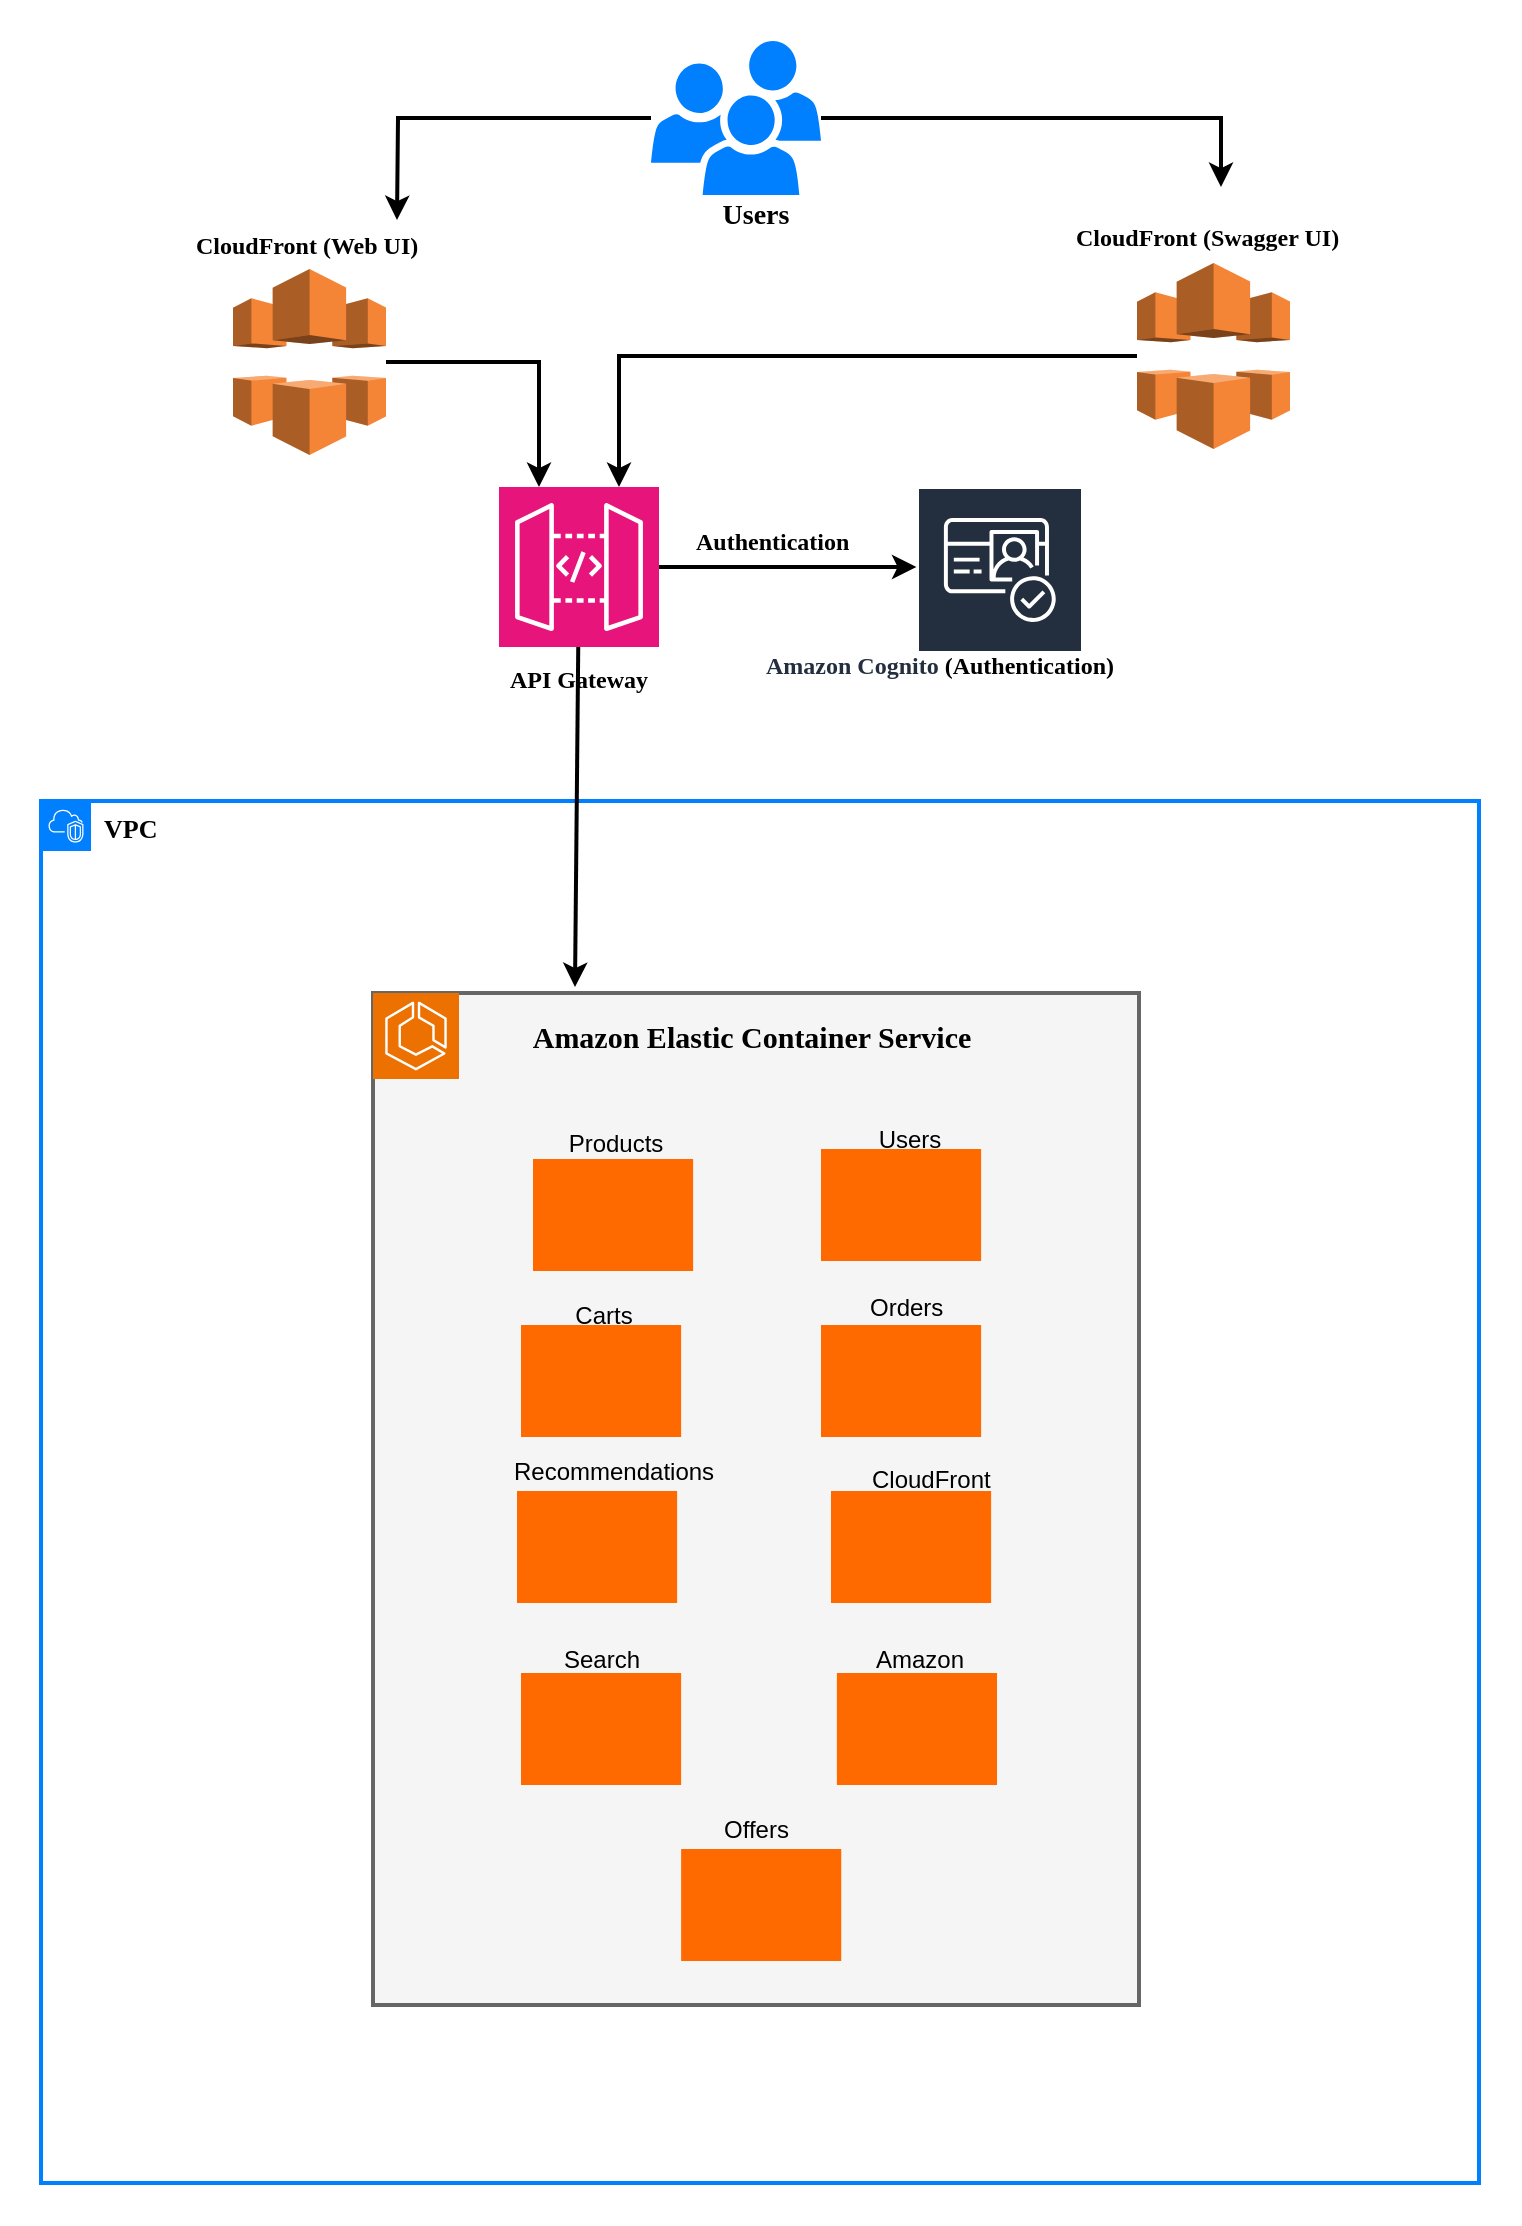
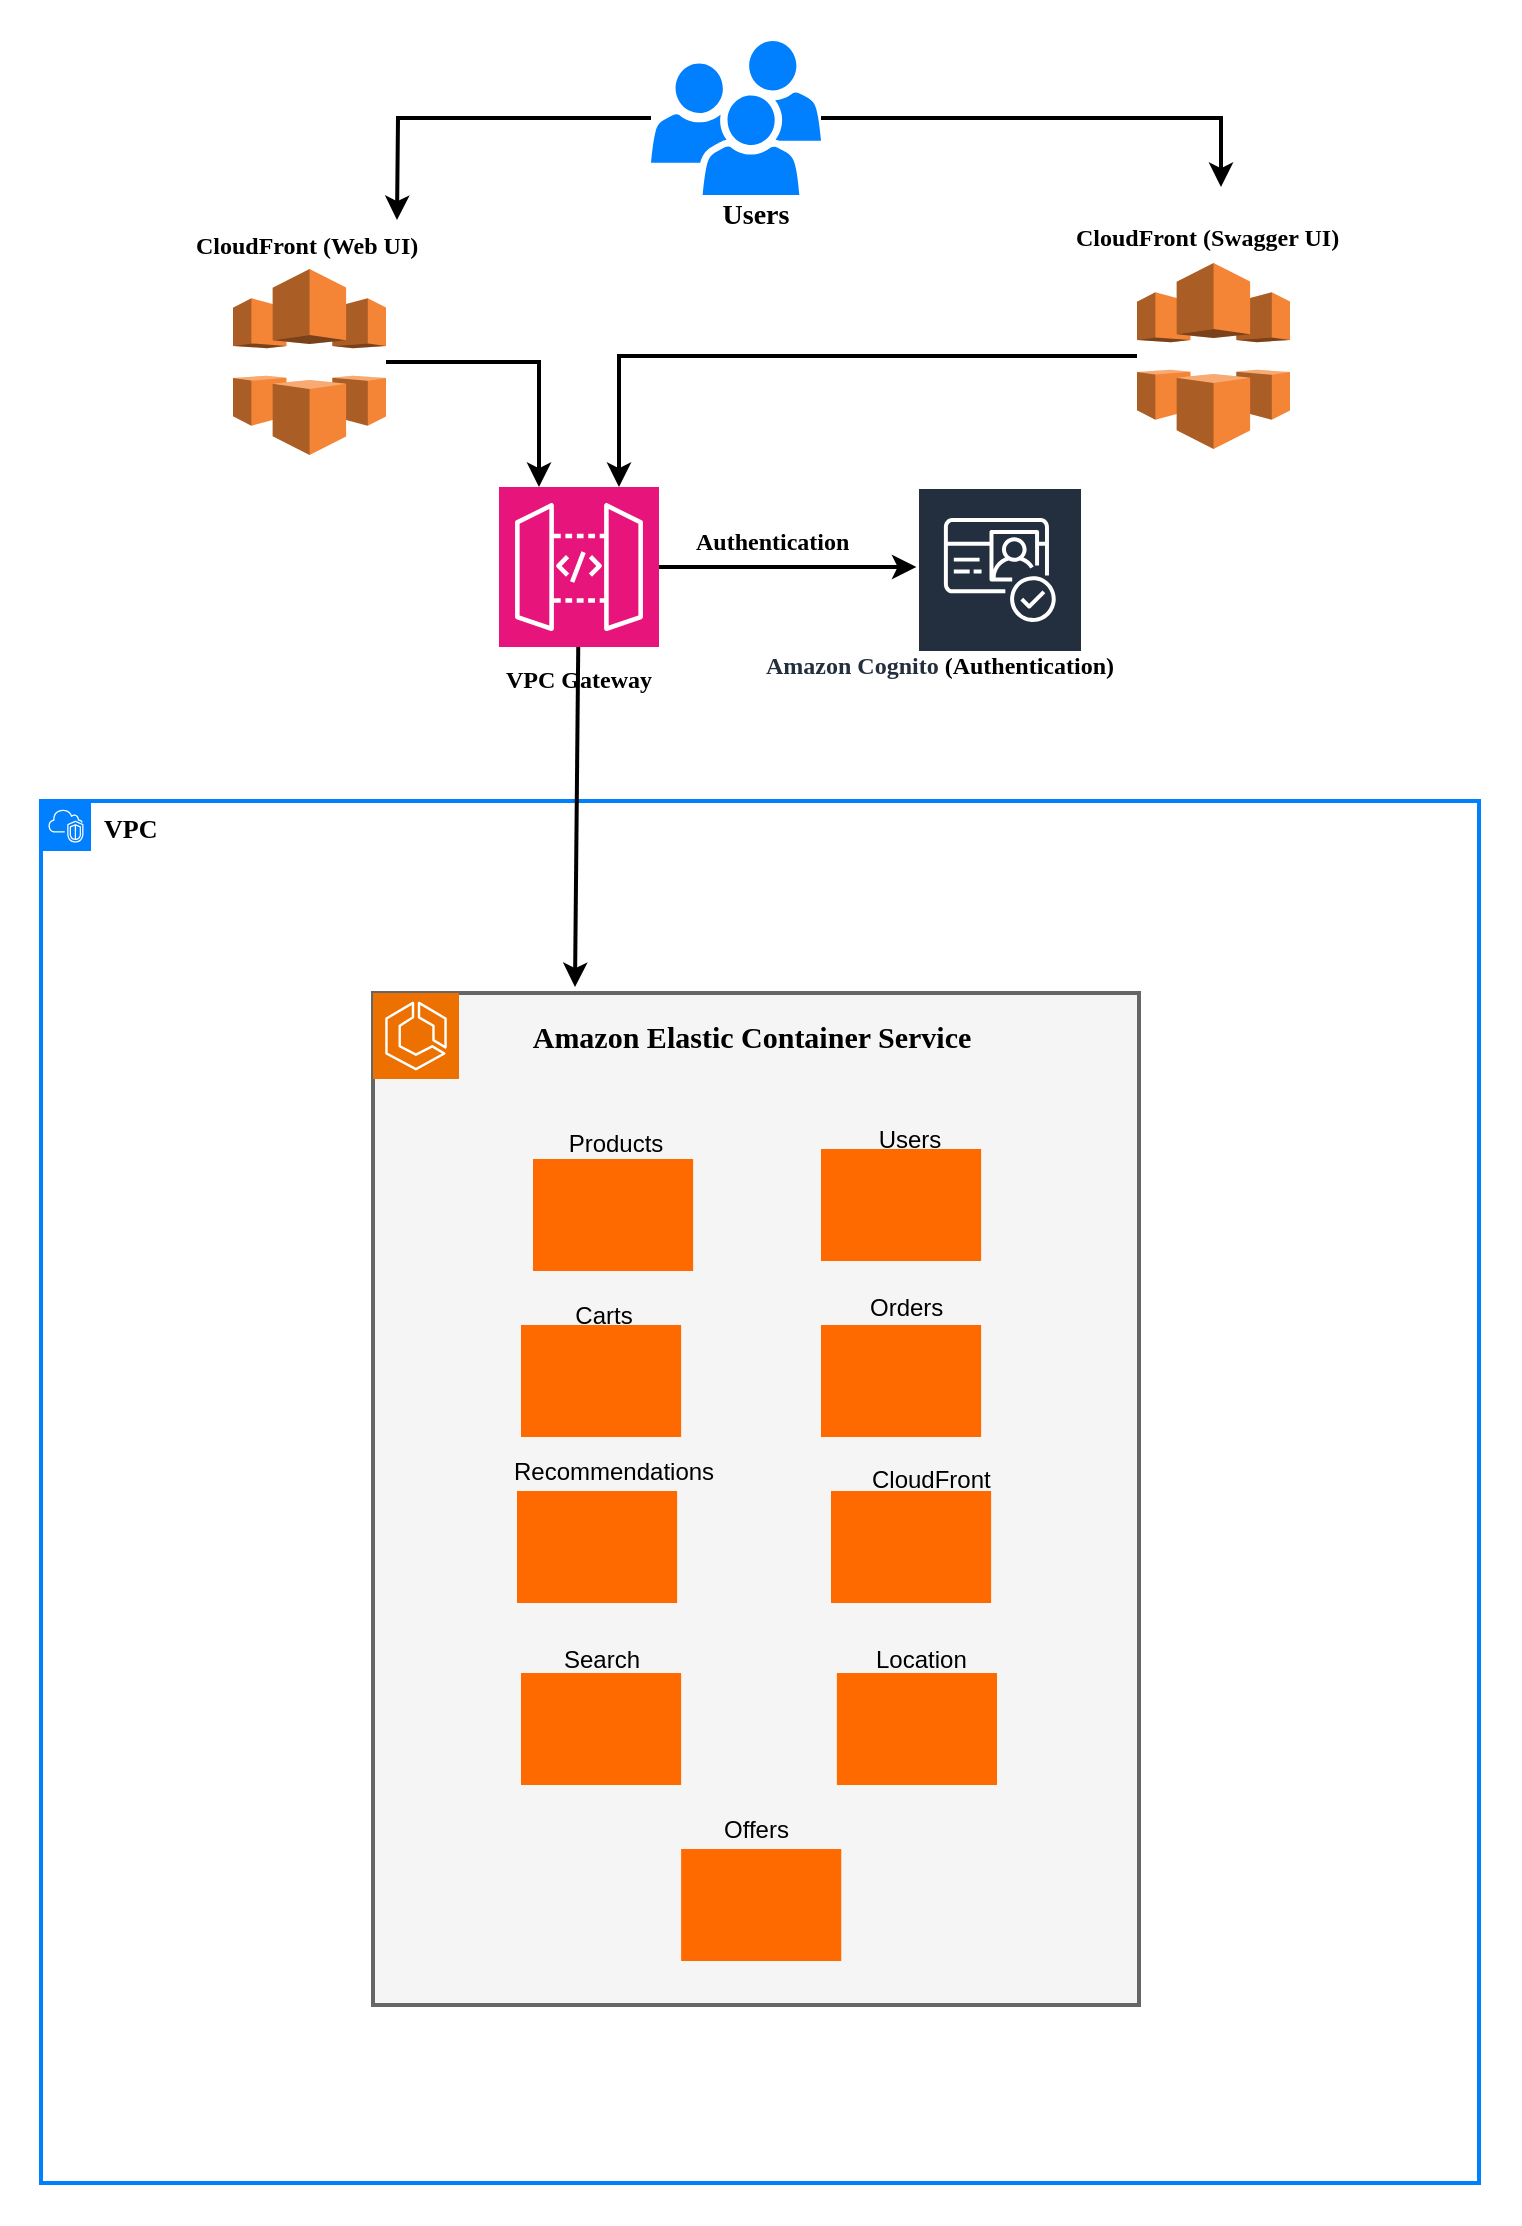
(580, 681) -> (580, 681)
(917, 1637) -> (928, 1637)
